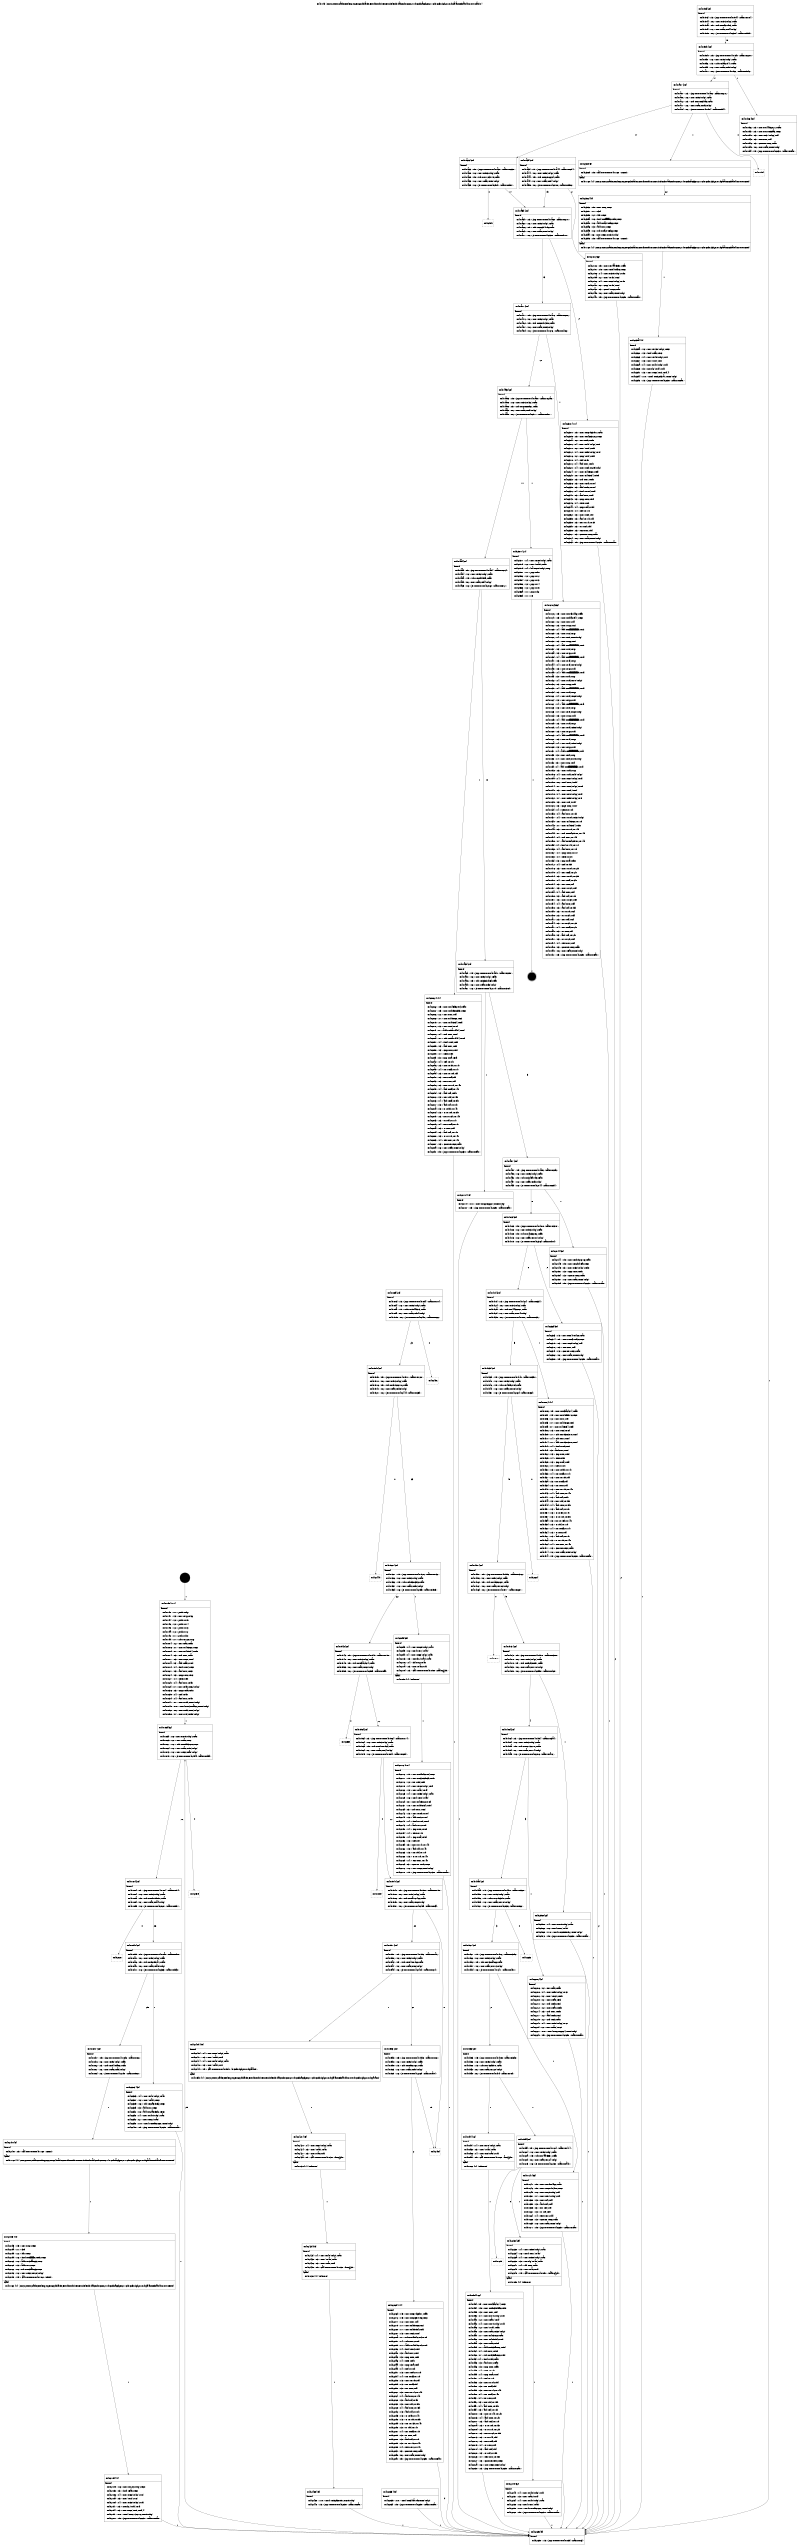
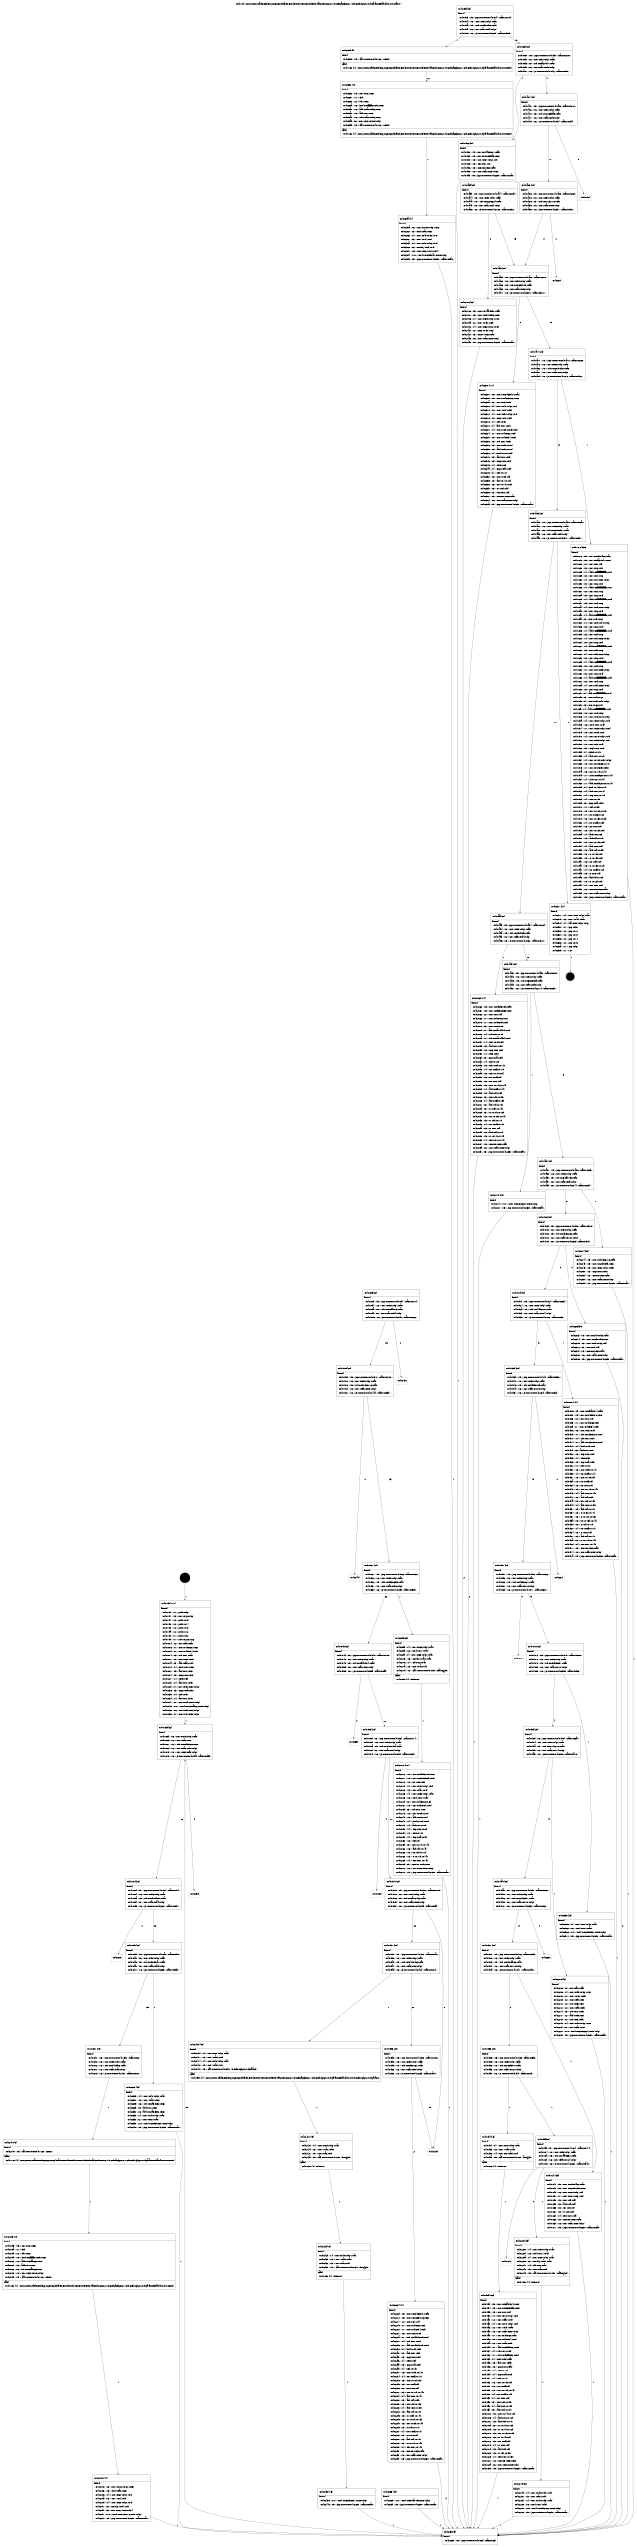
(682, 136) -> (454, 42)
